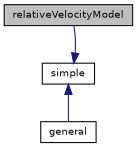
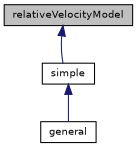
(75, 39) -> (61, 50)
